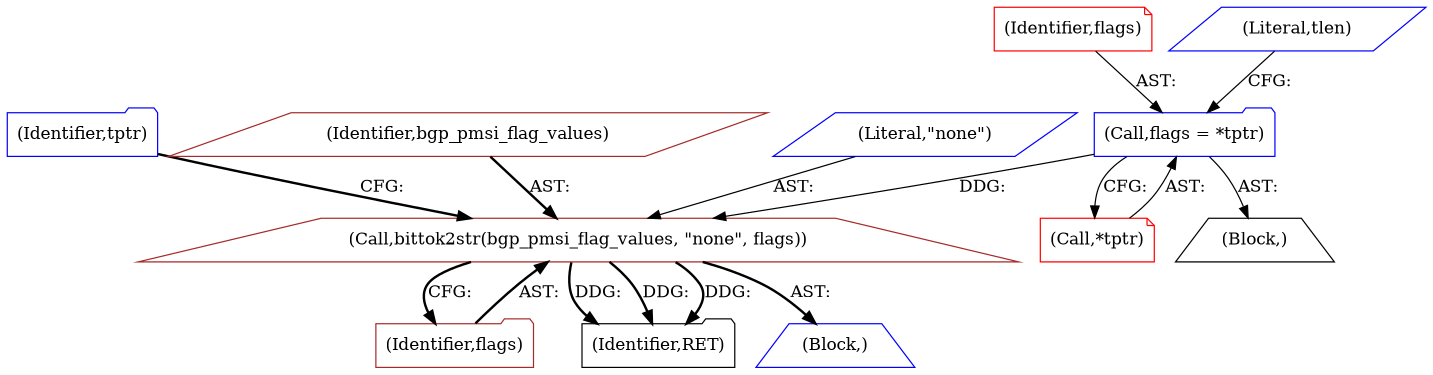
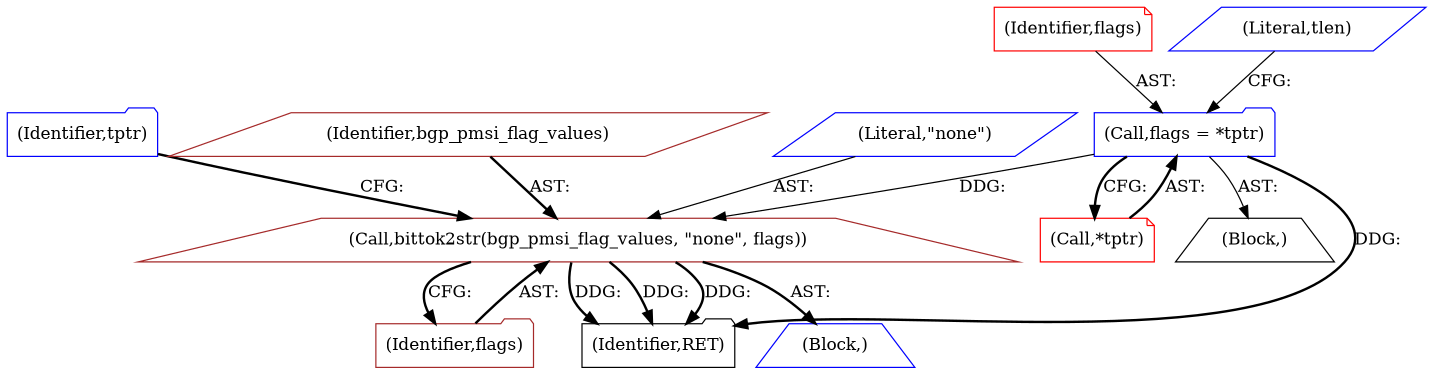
(1104, 177) -> (1104, 177)
(1154, 196) -> (1154, 196)
none -> (1135, 320)
